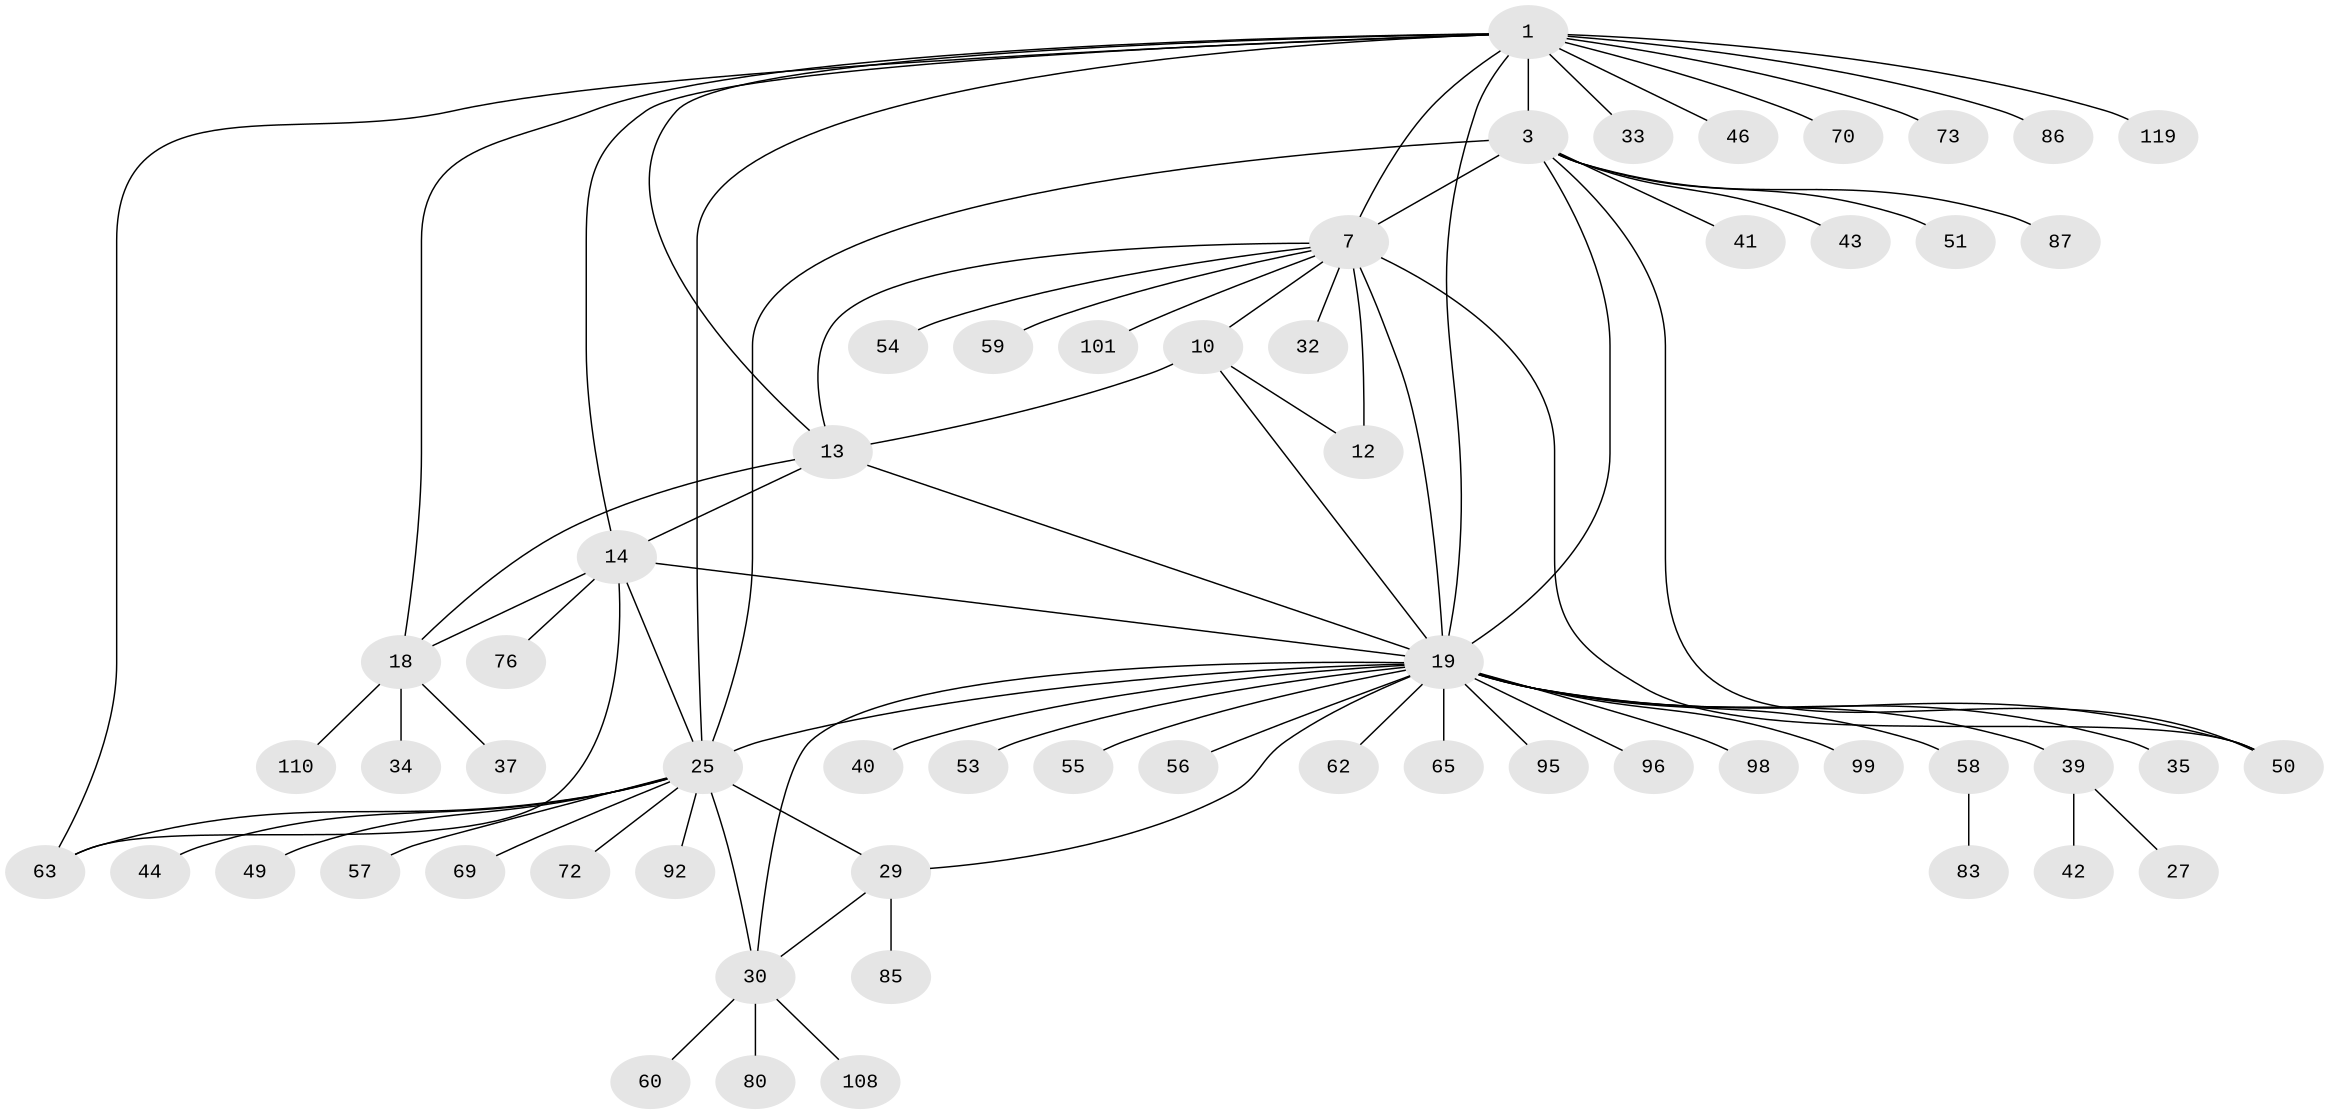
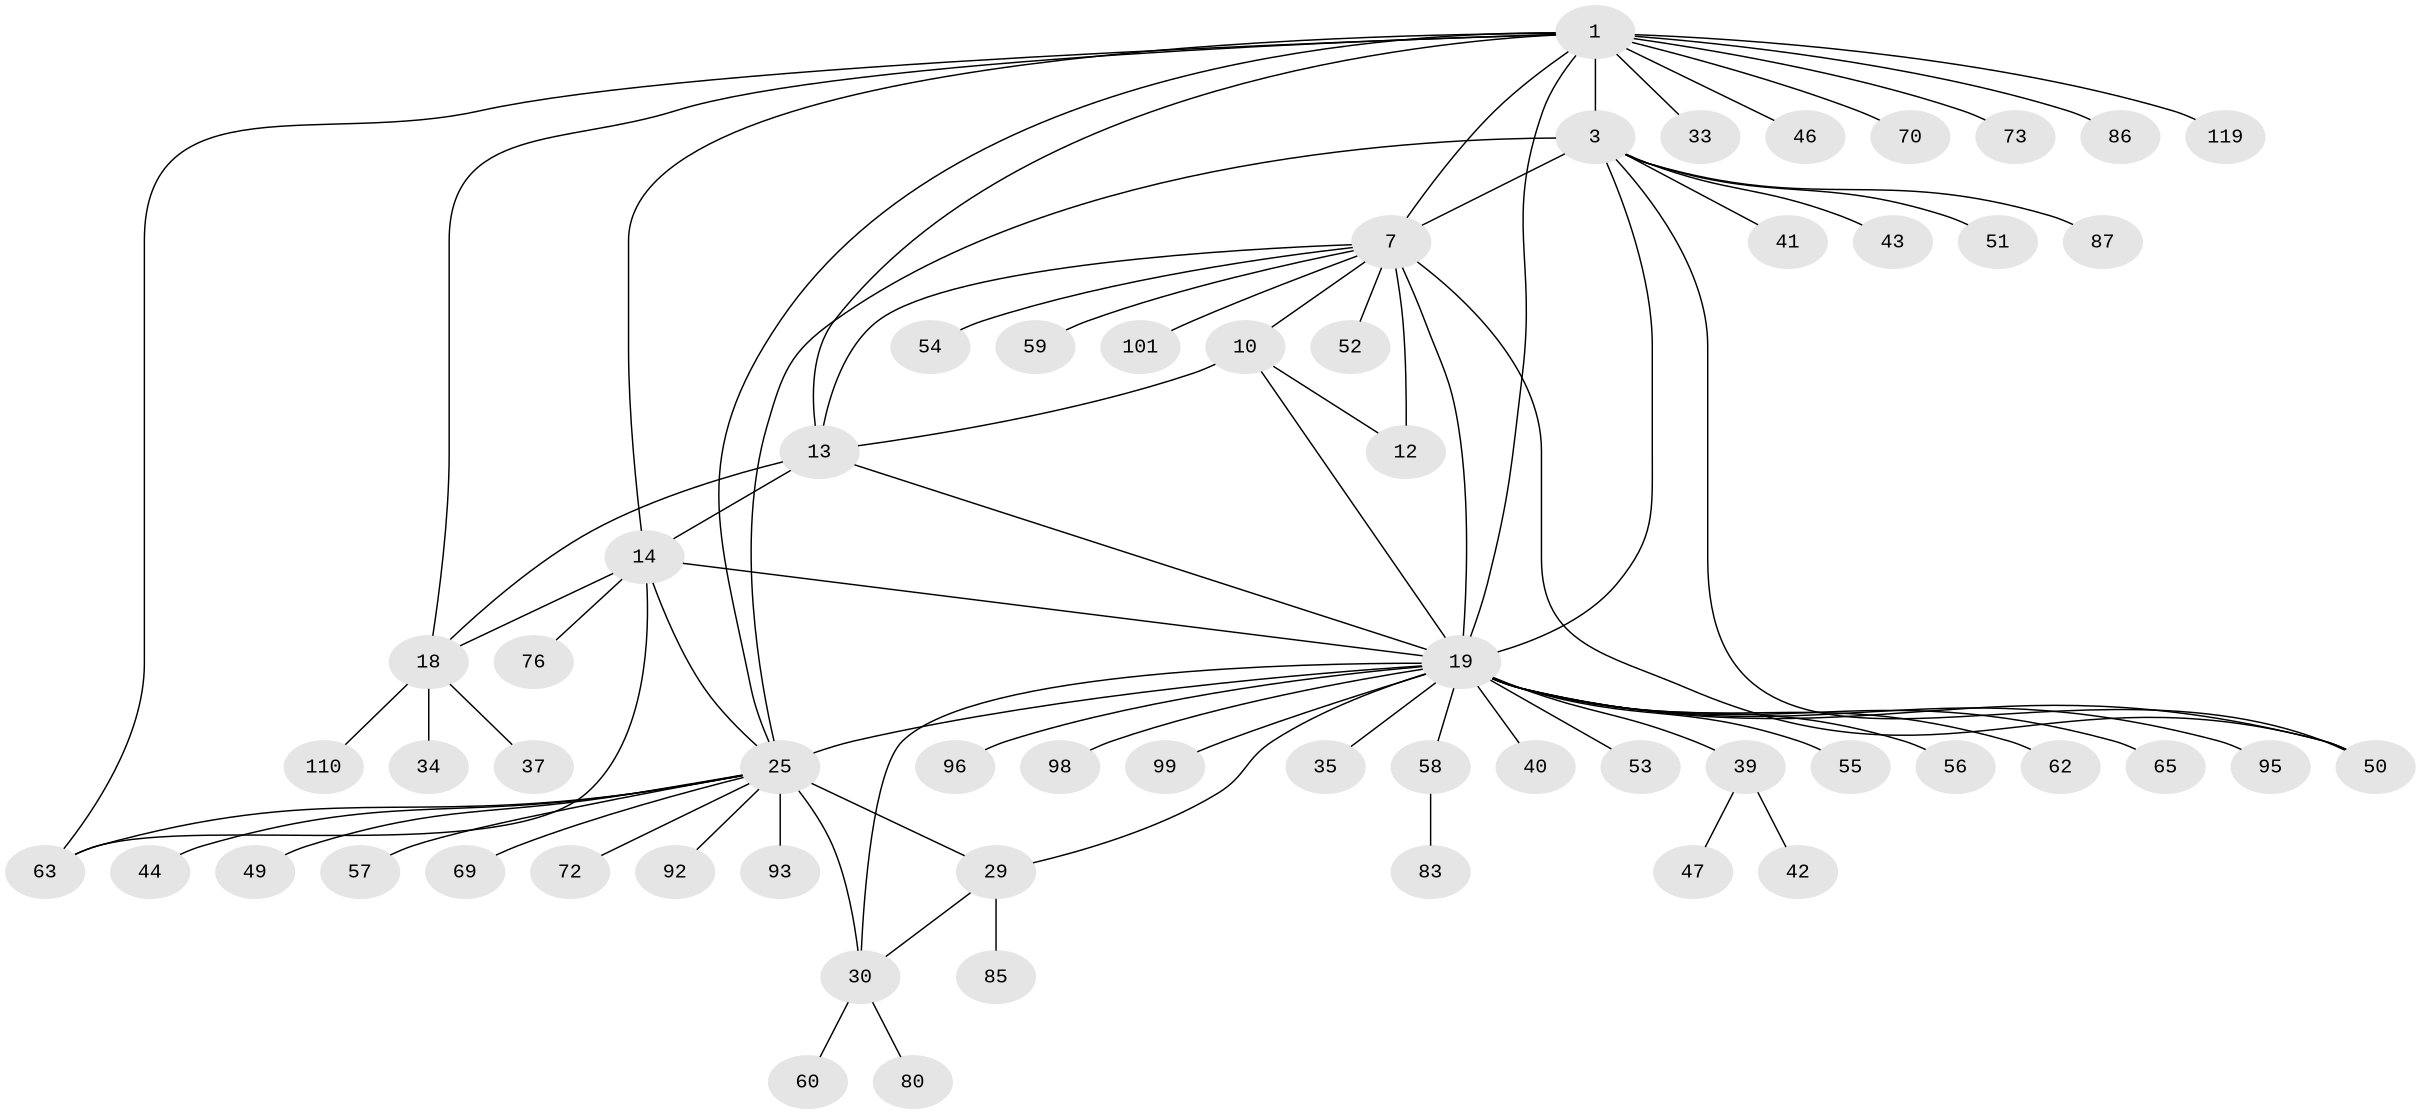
(1308, 347) -> (1350, 347)
none -> (780, 872)
(2179, 872) -> (1693, 872)
(860, 1082) -> none
